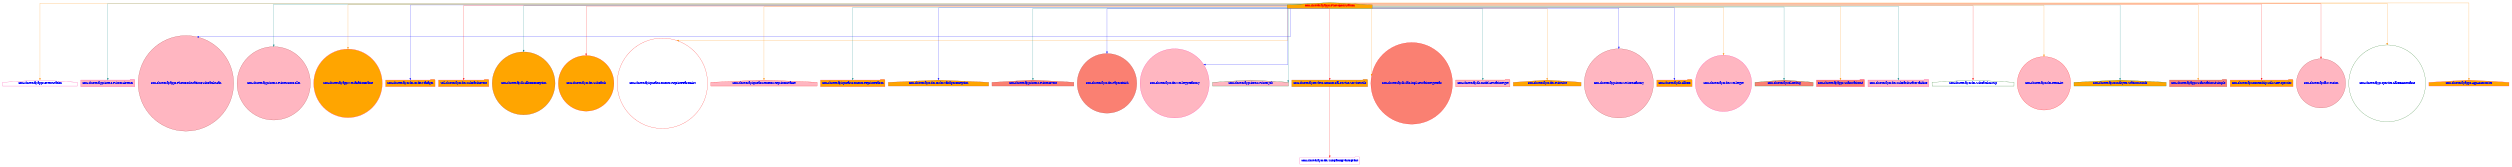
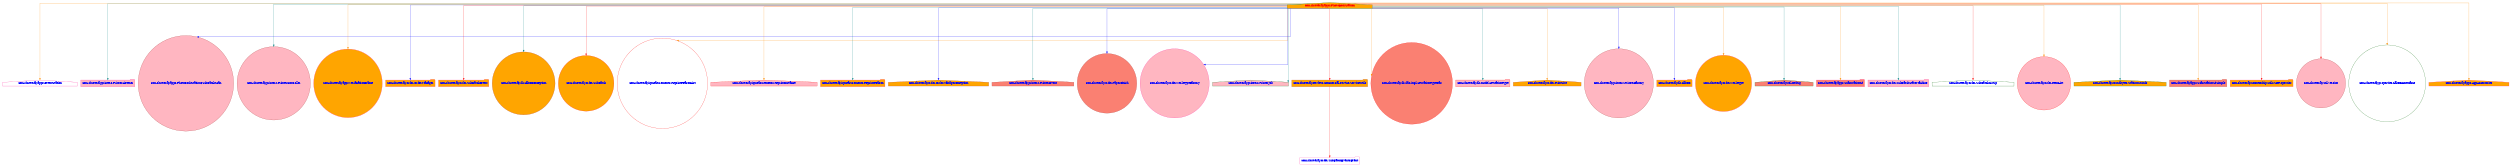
(464, 83) -> (464, 83)
(1724, 83) -> (1724, 83)
(2321, 83) -> (2321, 83)
